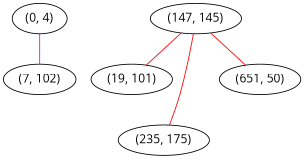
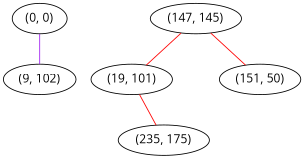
(40, 19) -> (40, 19)
(40, 79) -> (40, 79)
(260, 79) -> (260, 79)
(184, 80) -> (148, 110)
